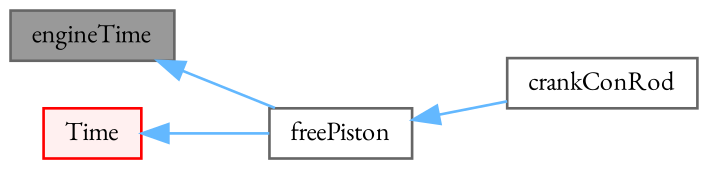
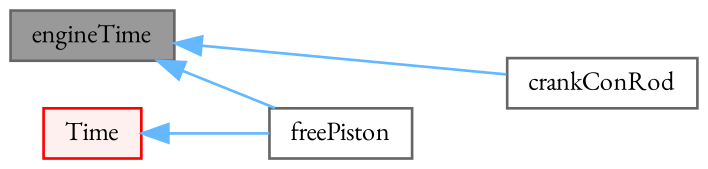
(473, 108) -> (354, 60)
